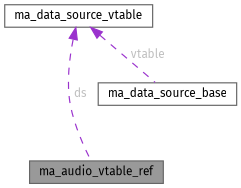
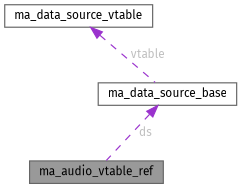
(70, 102) -> (128, 137)
